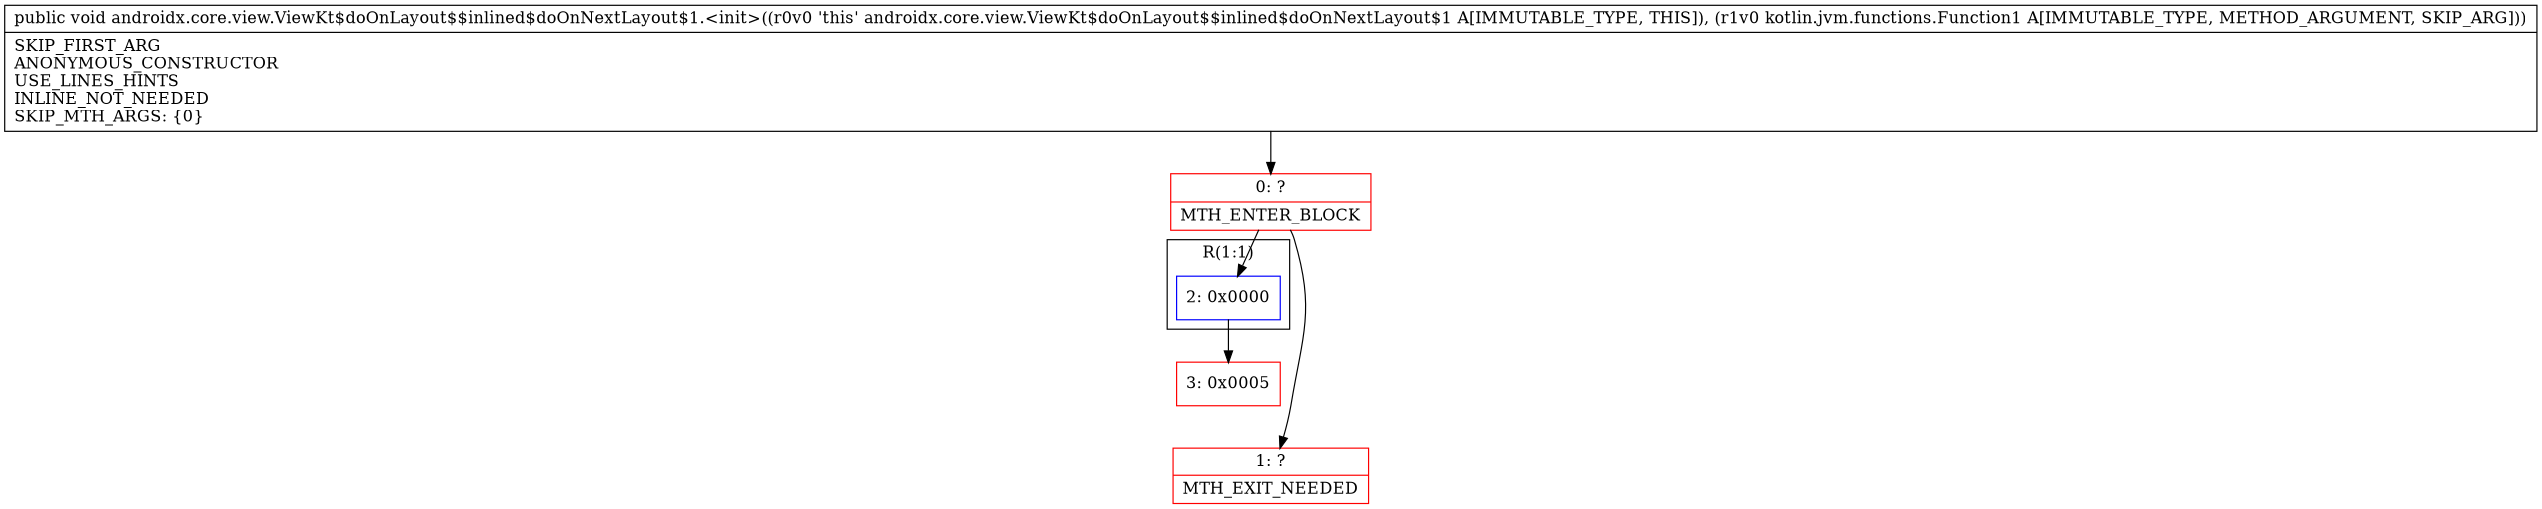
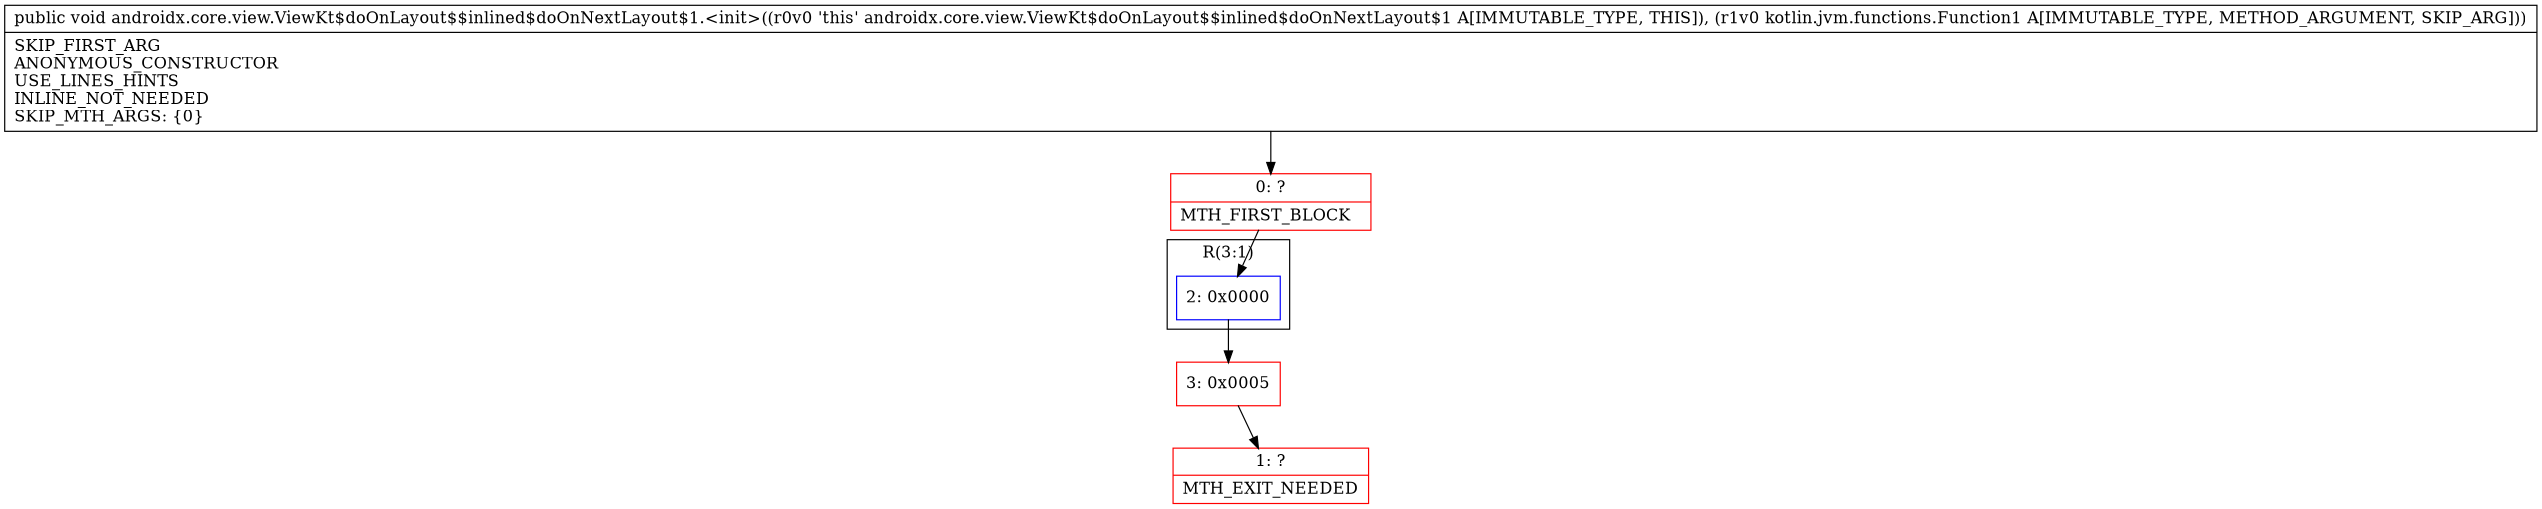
(1271, 216) -> (1266, 216)
(1228, 253) -> (1228, 253)
(1304, 333) -> (1246, 422)
